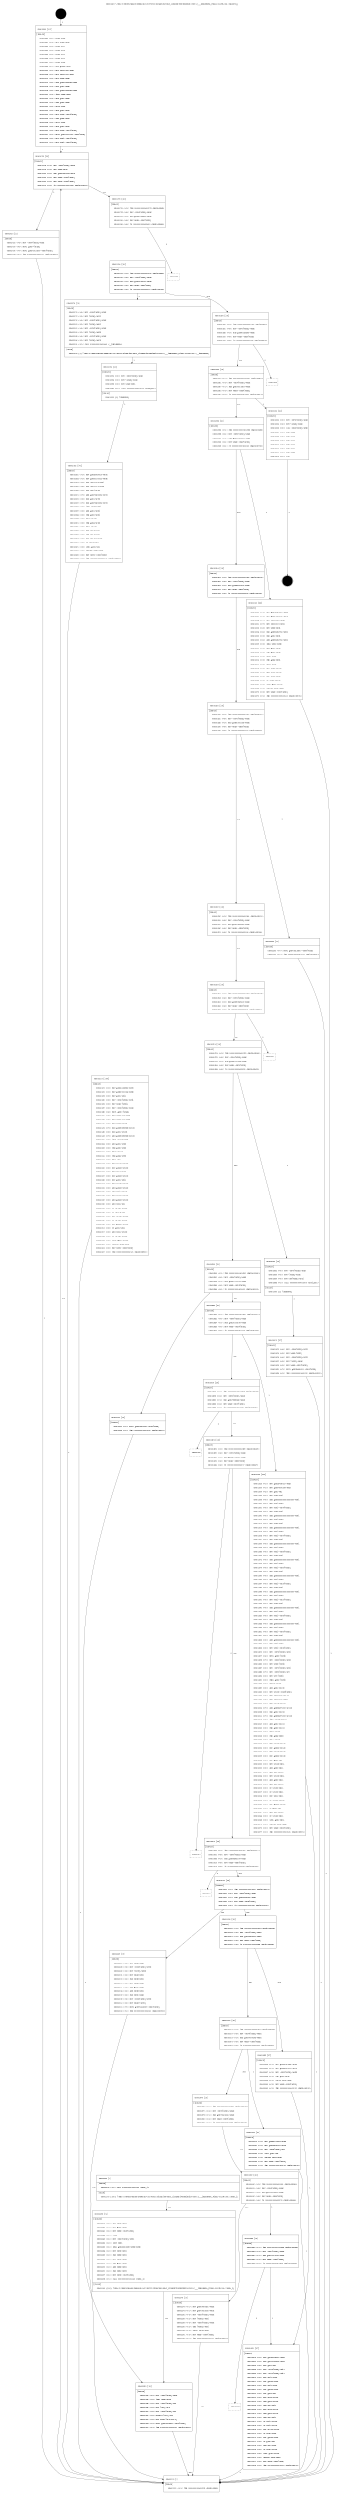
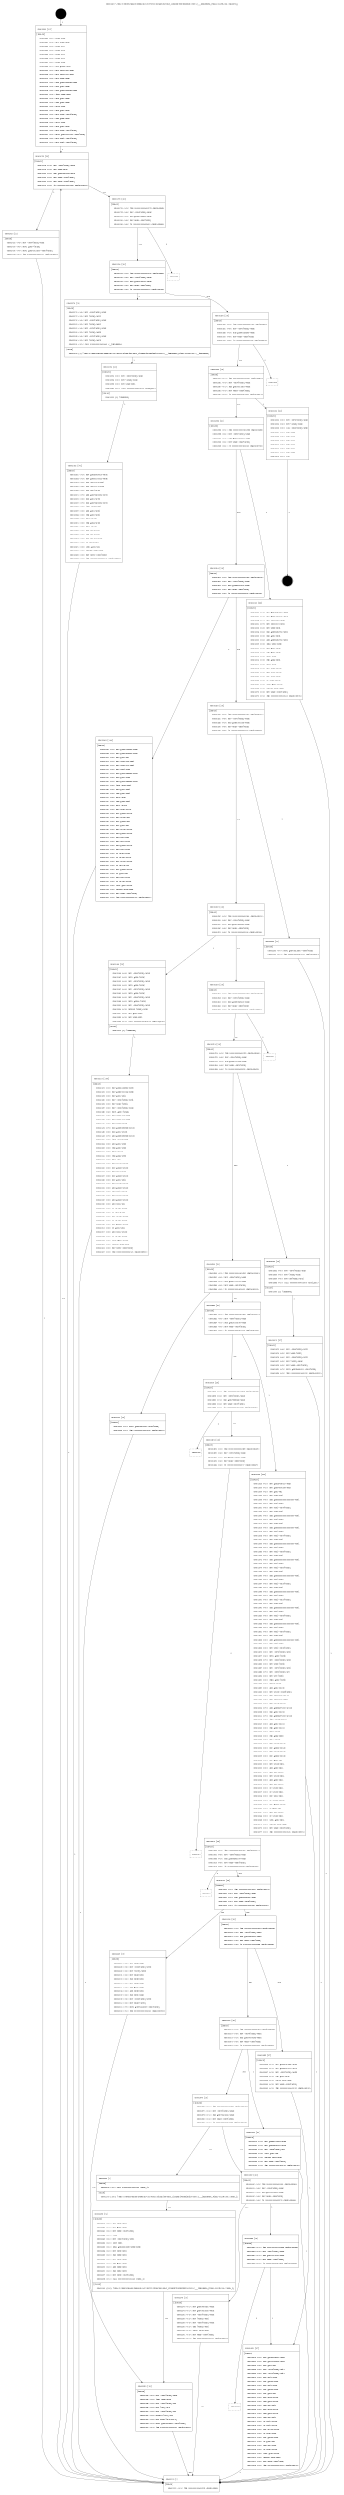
none -> (137, 244)
none -> (124, 819)
none -> (137, 997)
(232, 1653) -> none
none -> (194, 2150)
